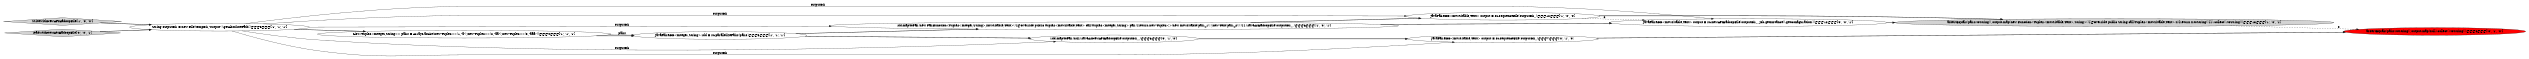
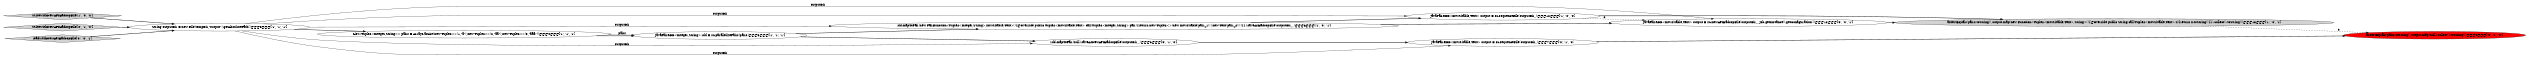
none -> (63, 27)
